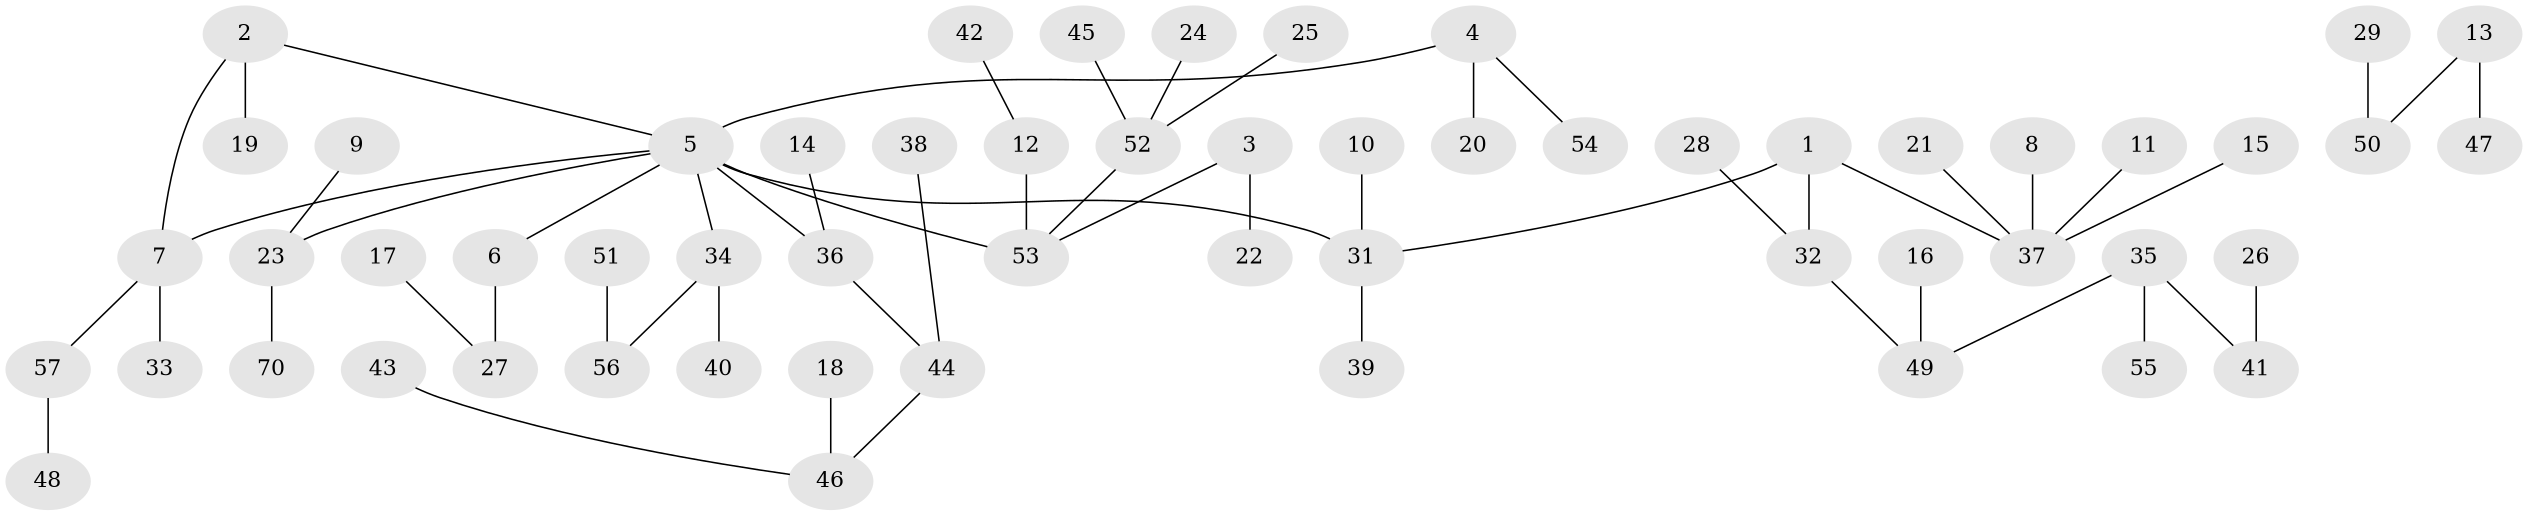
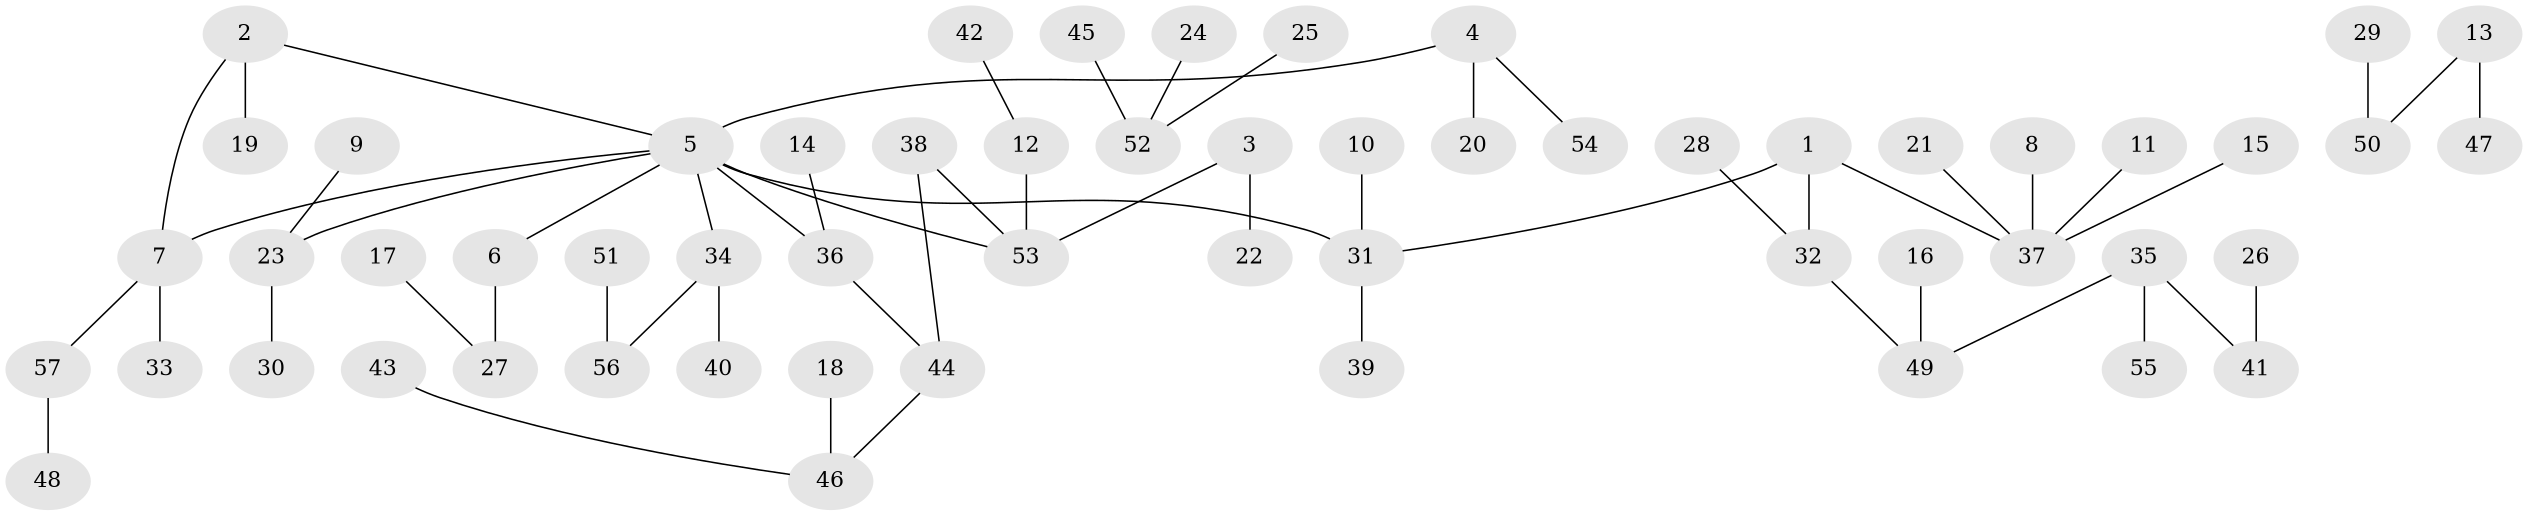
(1073, 211) -> (962, 194)
(272, 370) -> (272, 370)
